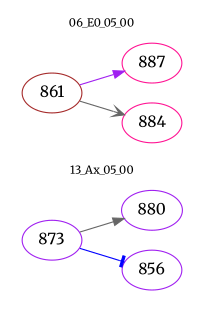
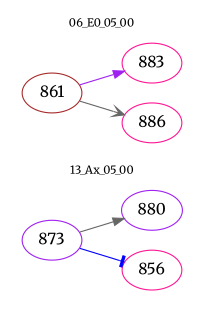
(152, 63) -> (152, 63)
(152, 123) -> (152, 123)
(152, 270) -> (152, 270)
